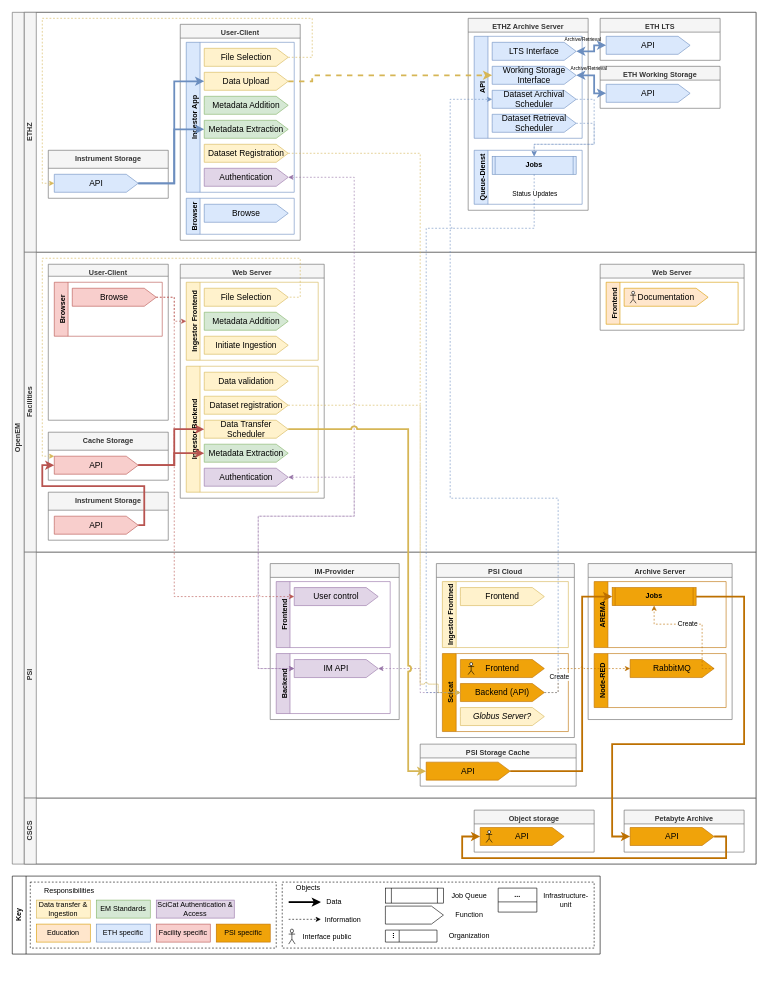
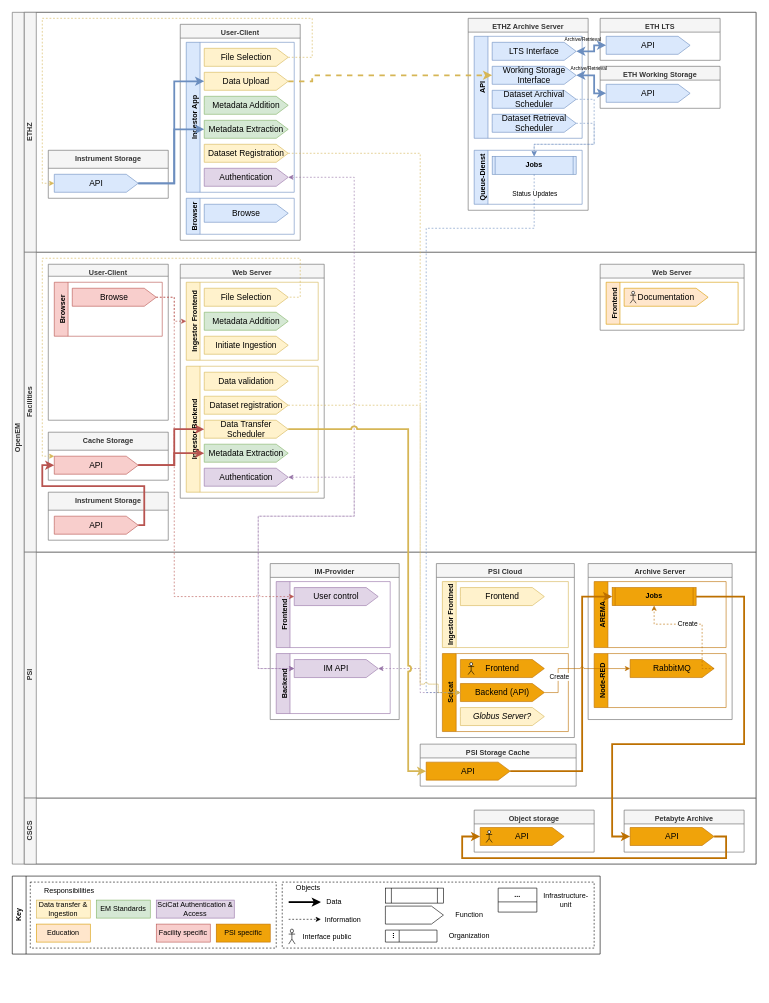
(450, 230) -> none
(570, 669) -> (570, 669)
(469, 896) -> none
(123, 933) -> none
